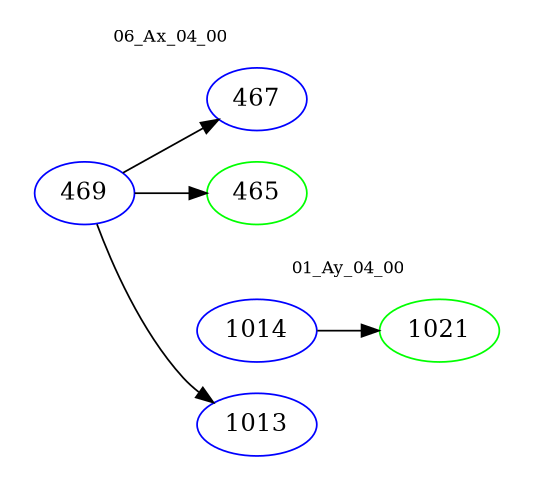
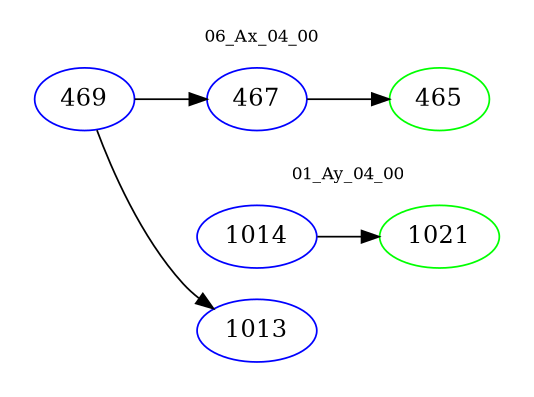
(162, 193) -> (339, 99)
